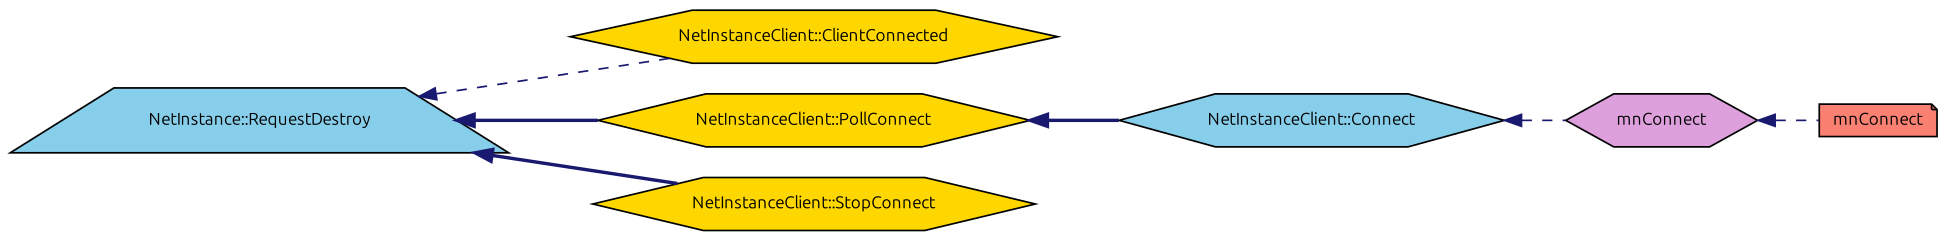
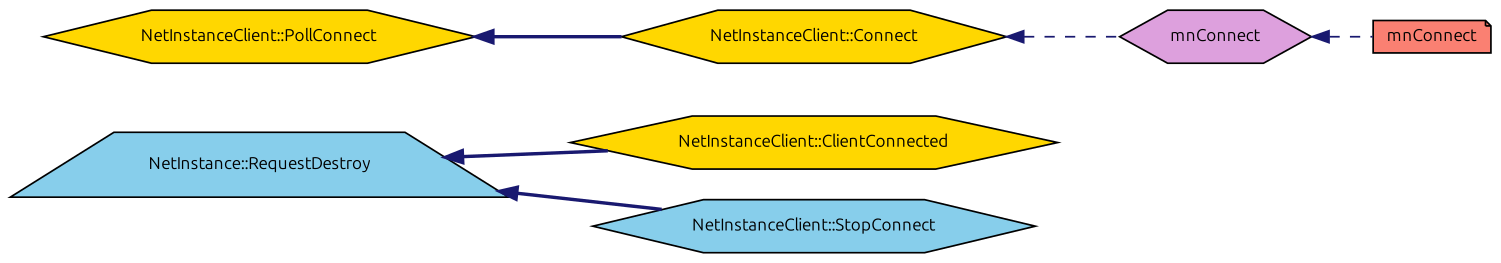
(553, 76) -> (535, 154)
(536, 120) -> none
(1312, 120) -> (814, 37)
(814, 204) -> (814, 226)
